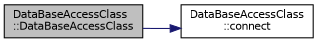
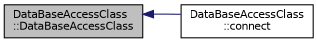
(156, 28) -> (167, 14)
